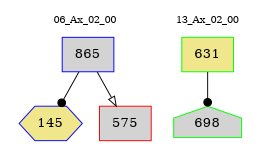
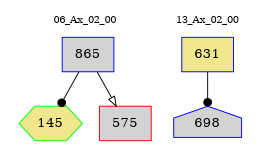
(208, 55) -> (208, 55)
(51, 123) -> (51, 123)
(208, 123) -> (208, 123)
